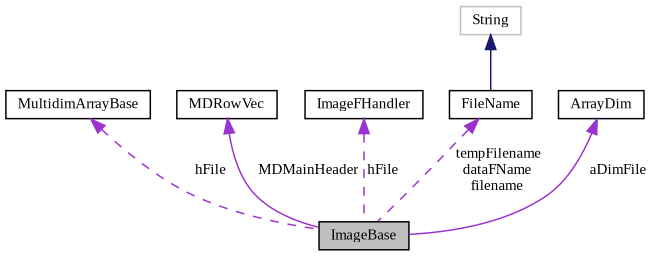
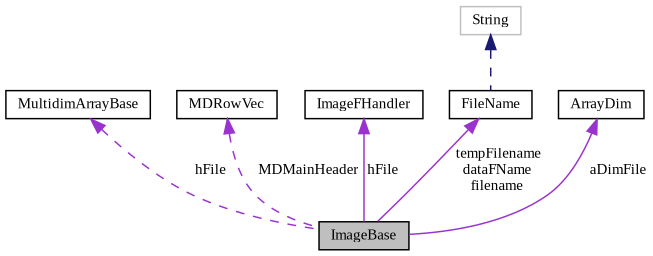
(491, 70) -> (491, 70)
(423, 176) -> (423, 176)
(364, 178) -> (364, 178)
(257, 196) -> (257, 196)
